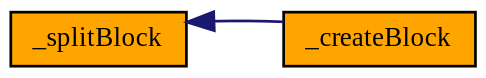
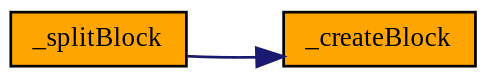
(249, 21) -> (222, 57)
